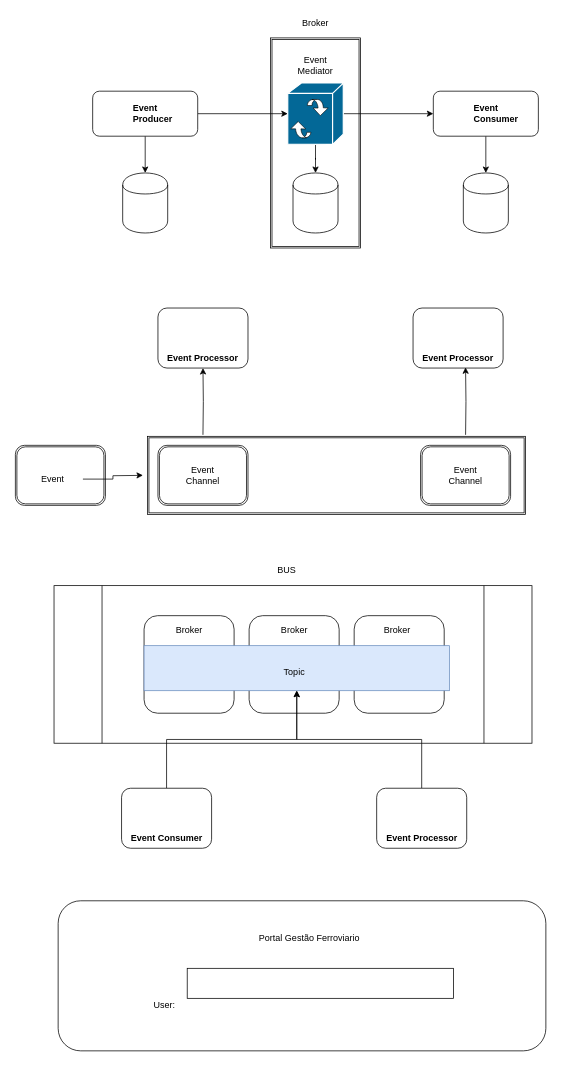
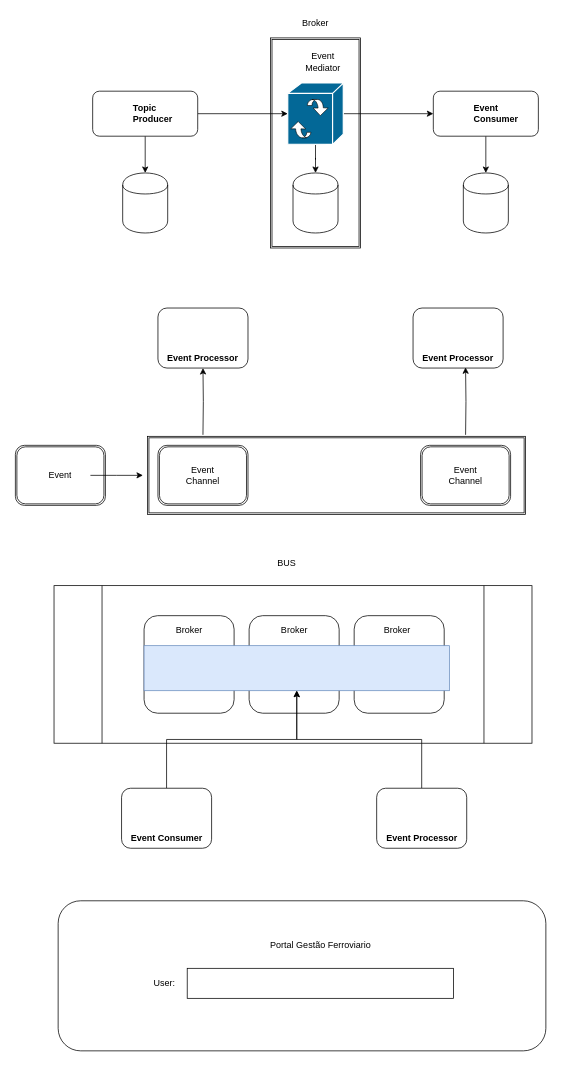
(315, 65) -> (323, 62)
(165, 114) -> (165, 114)
(53, 479) -> (60, 475)
(287, 570) -> (287, 563)
(294, 672) -> none
(309, 938) -> (320, 945)
(165, 1005) -> (165, 983)
